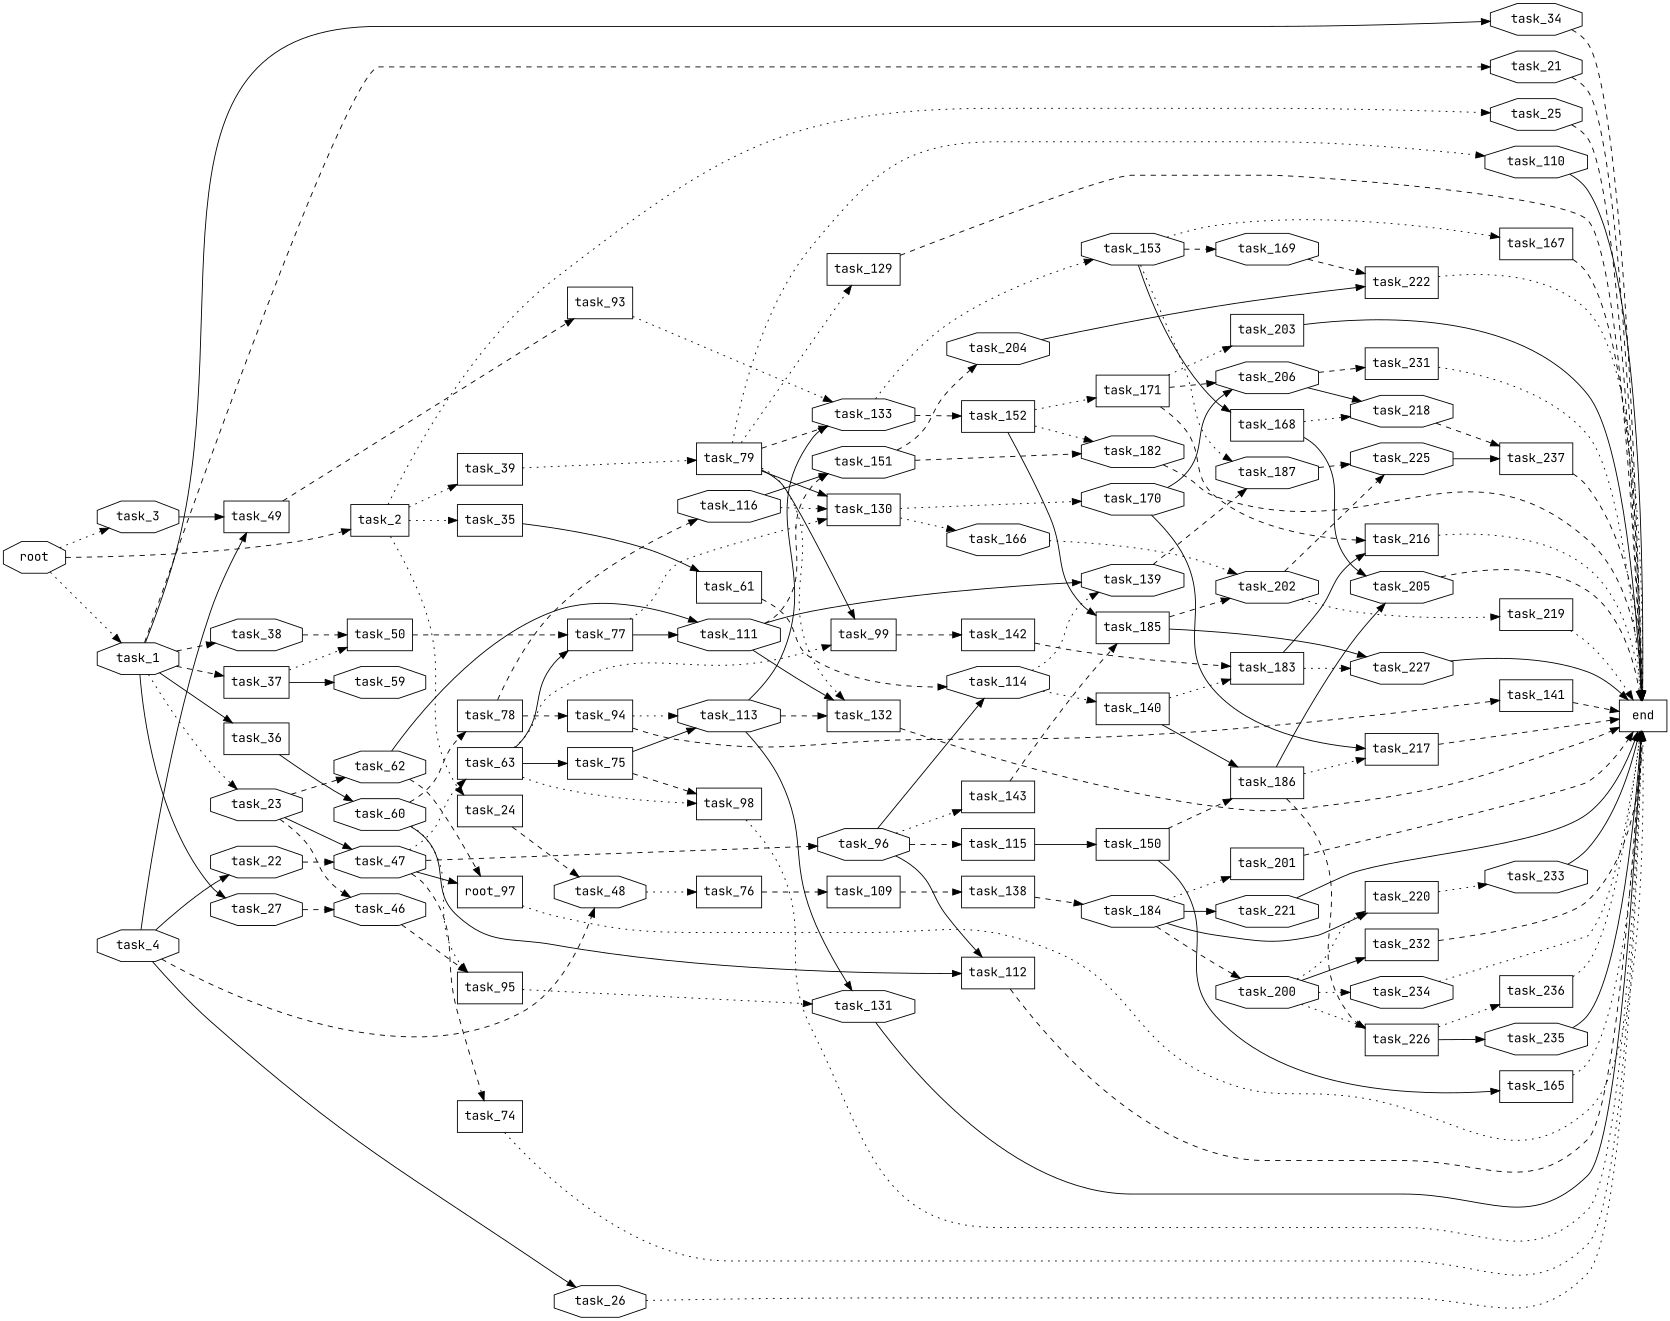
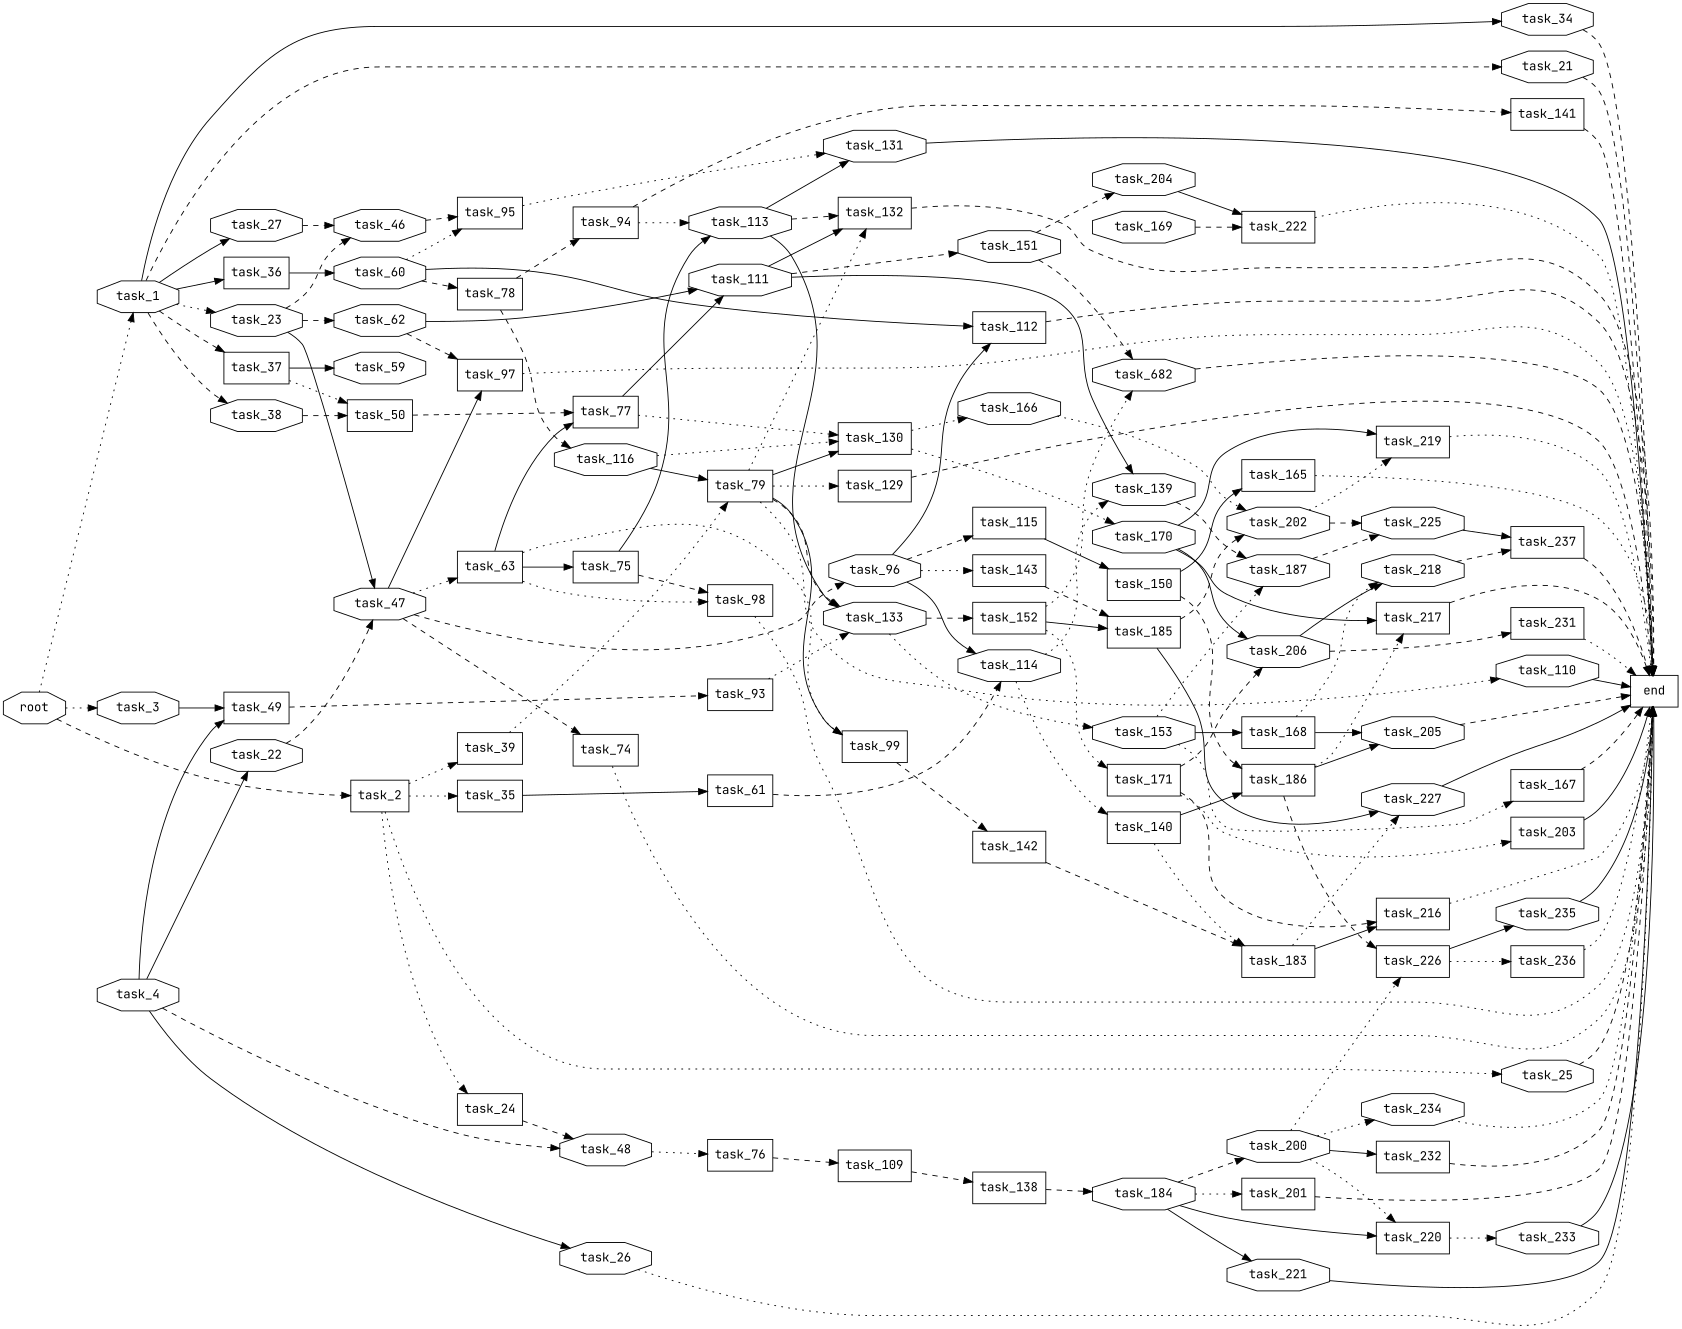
(1195, 249) -> none
none -> (1250, 440)
(1133, 452) -> (1144, 375)
(805, 482) -> (674, 473)
(490, 892) -> (490, 375)
